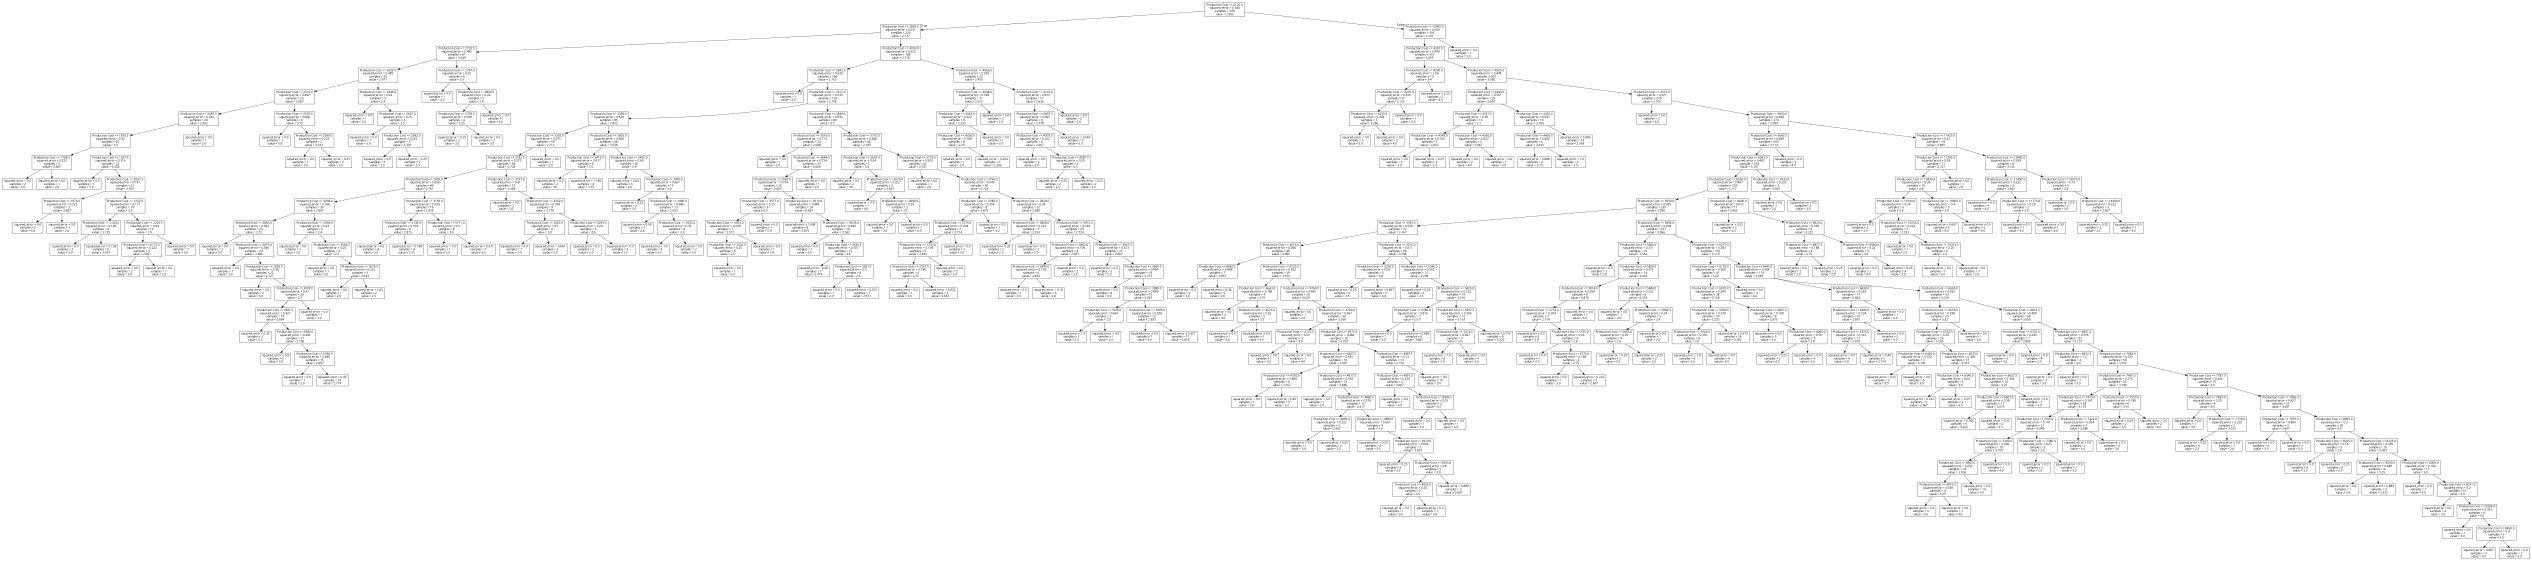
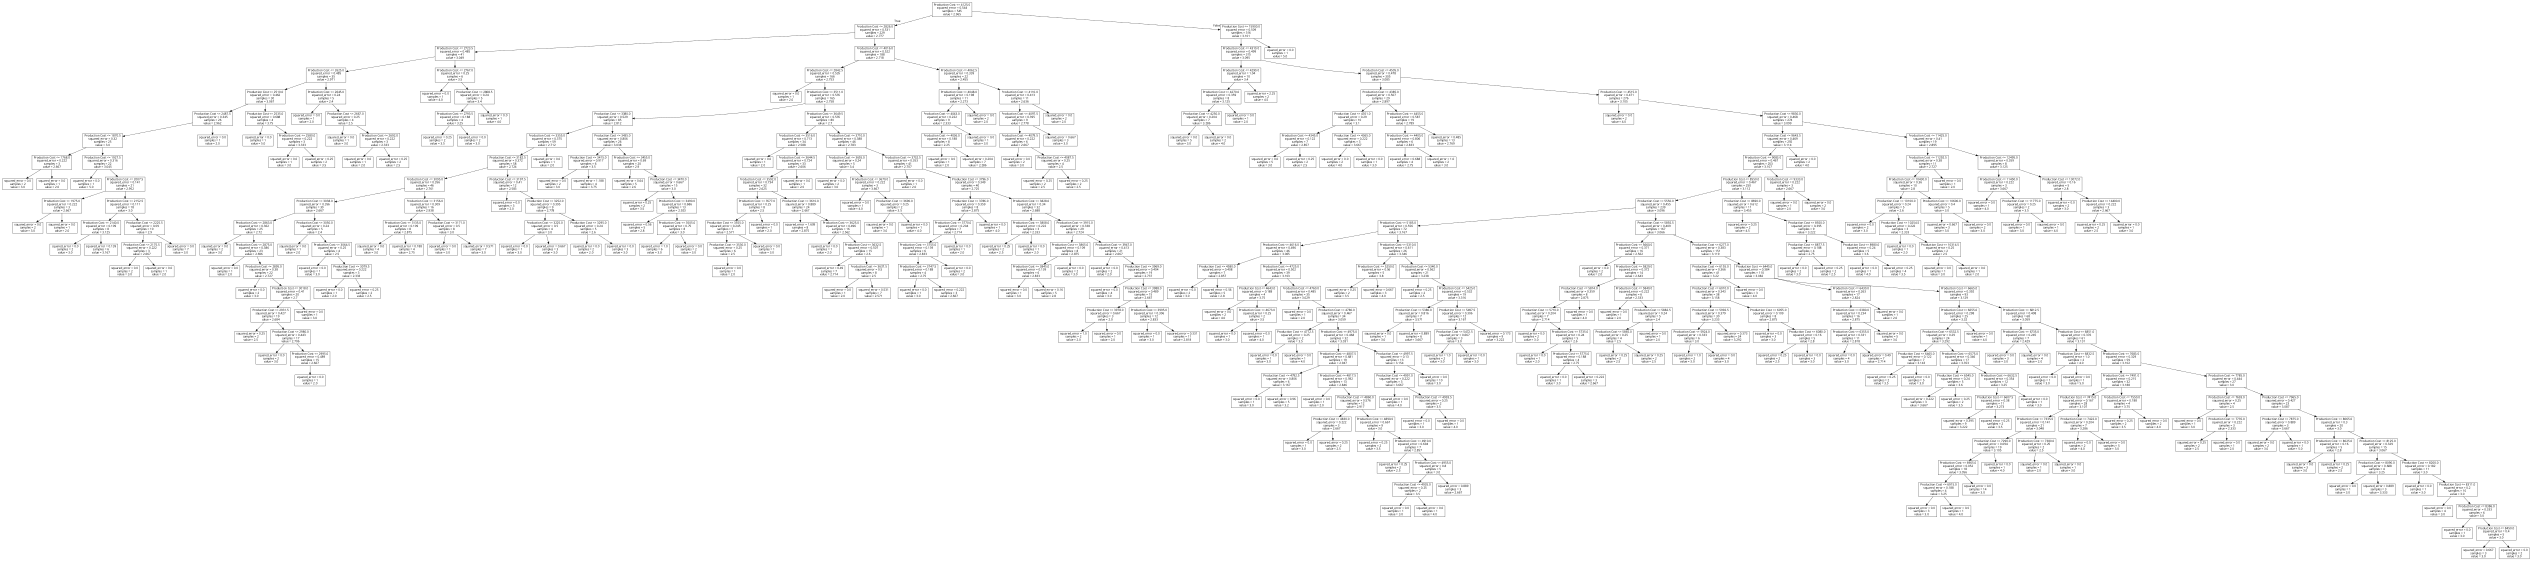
(332, 380) -> none
